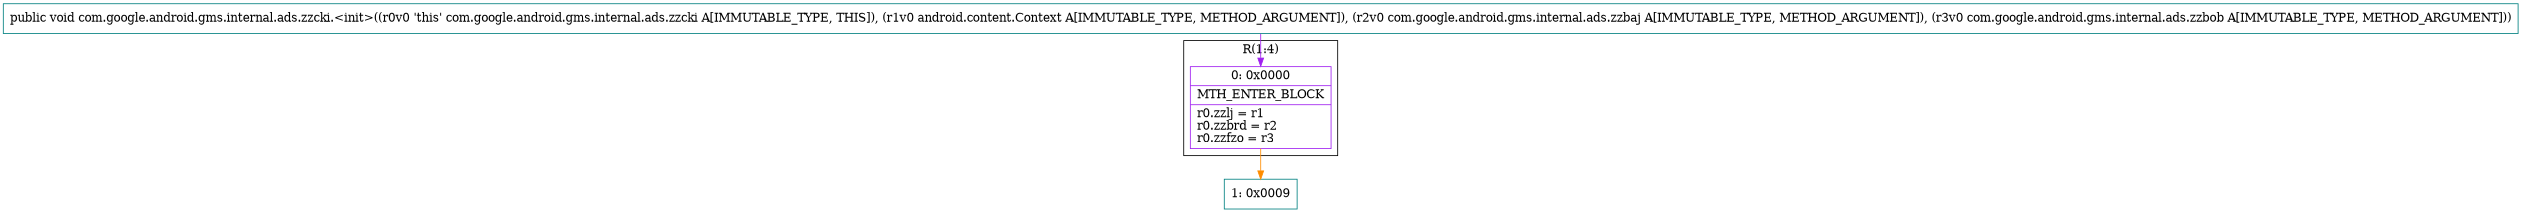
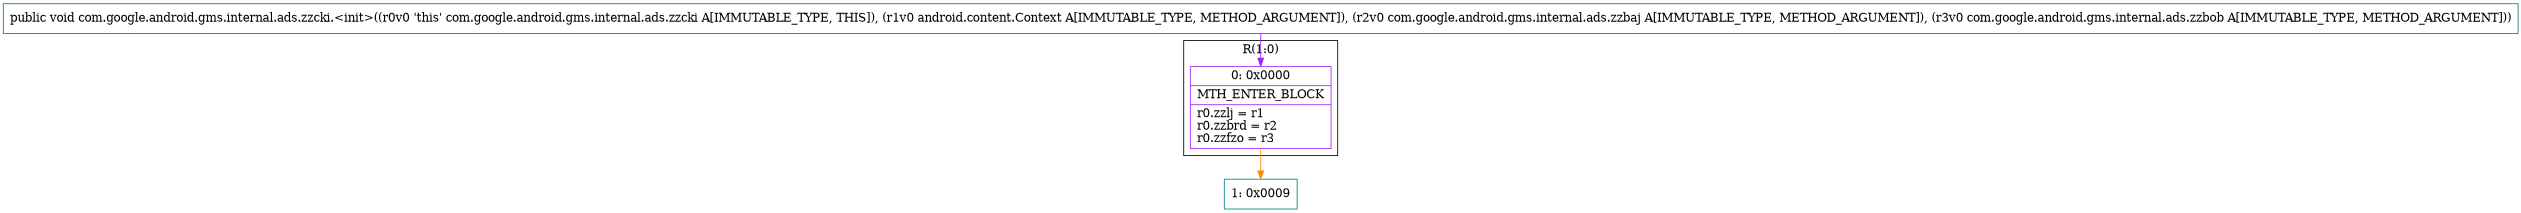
(1261, 50) -> (1261, 50)
